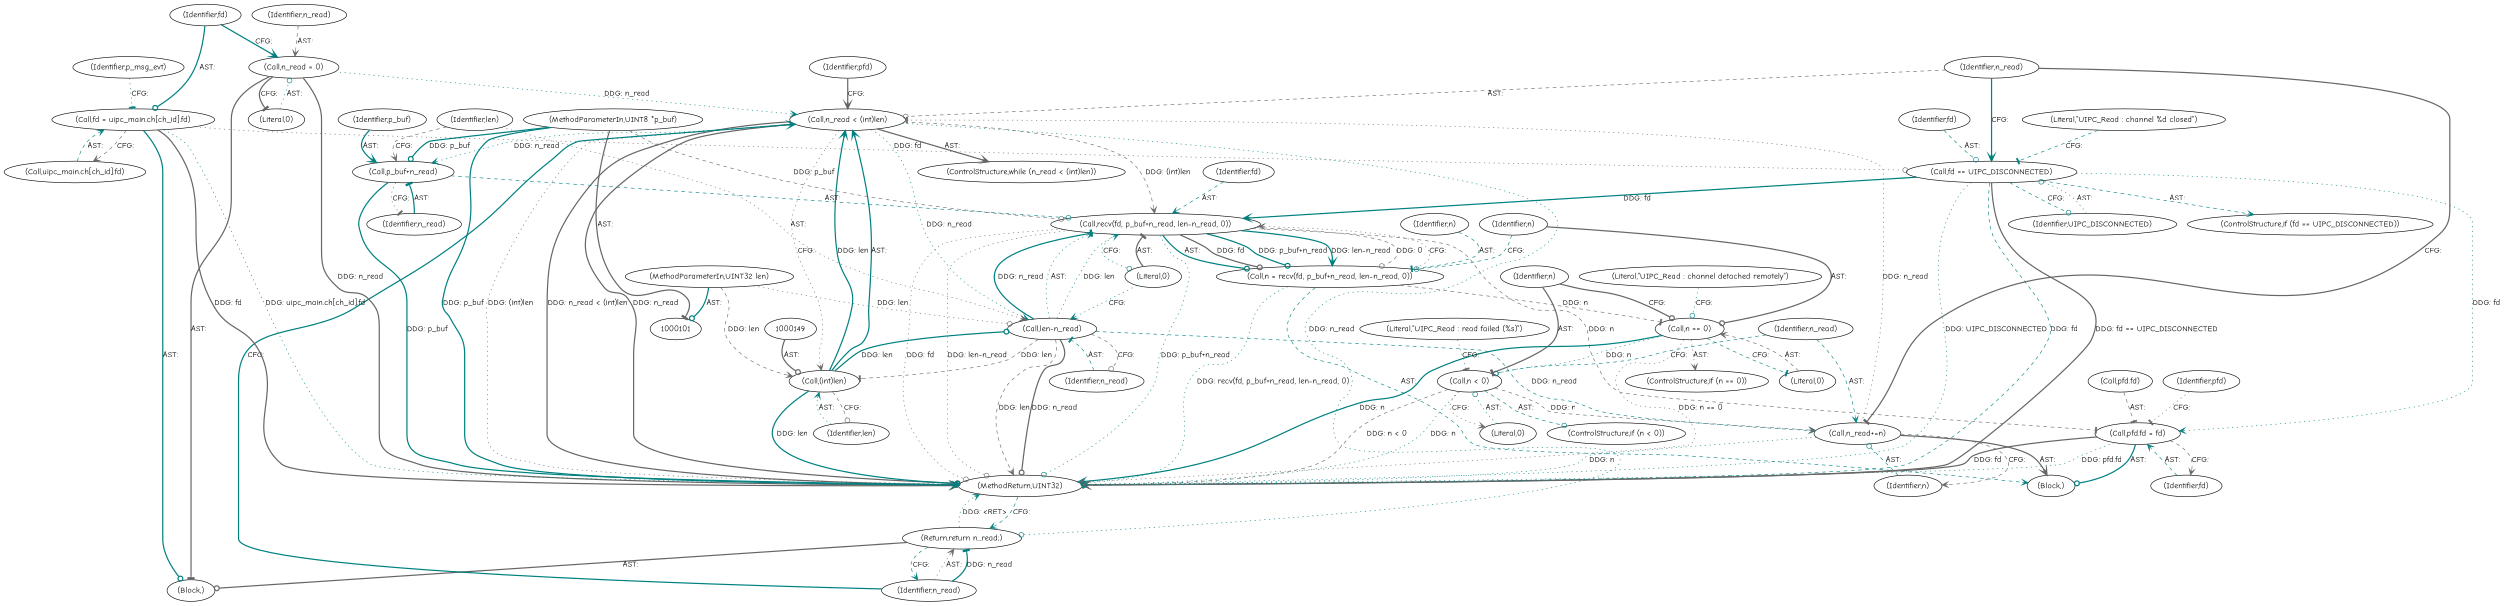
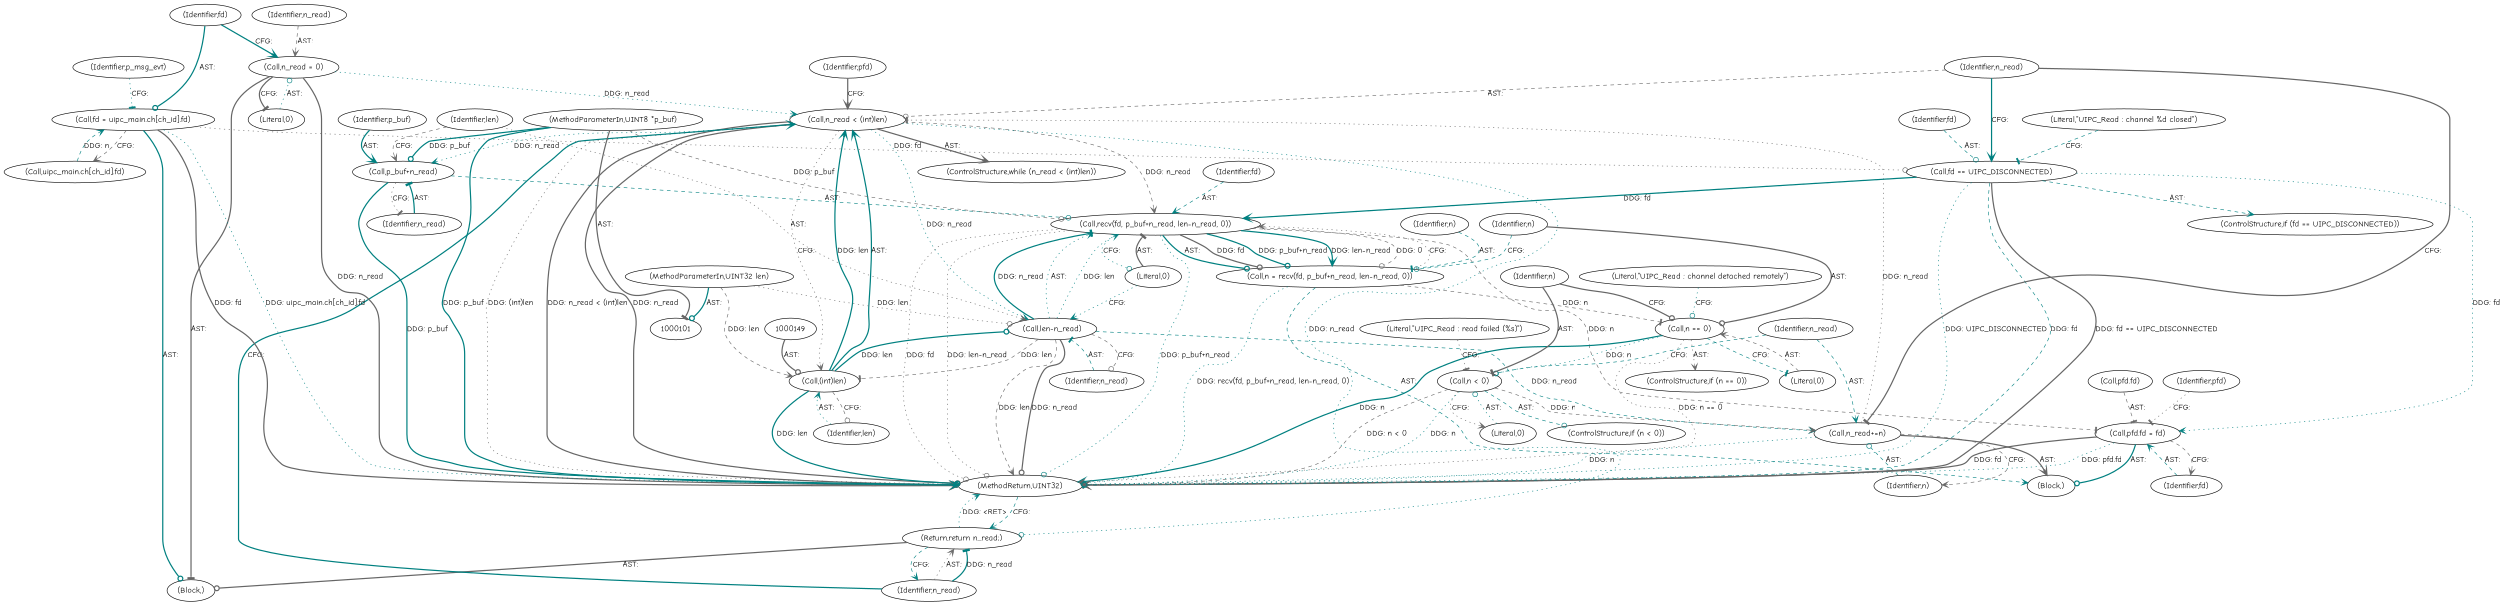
(97, 146) -> (97, 146)
(1168, 172) -> (1168, 172)
(2093, 224) -> none
